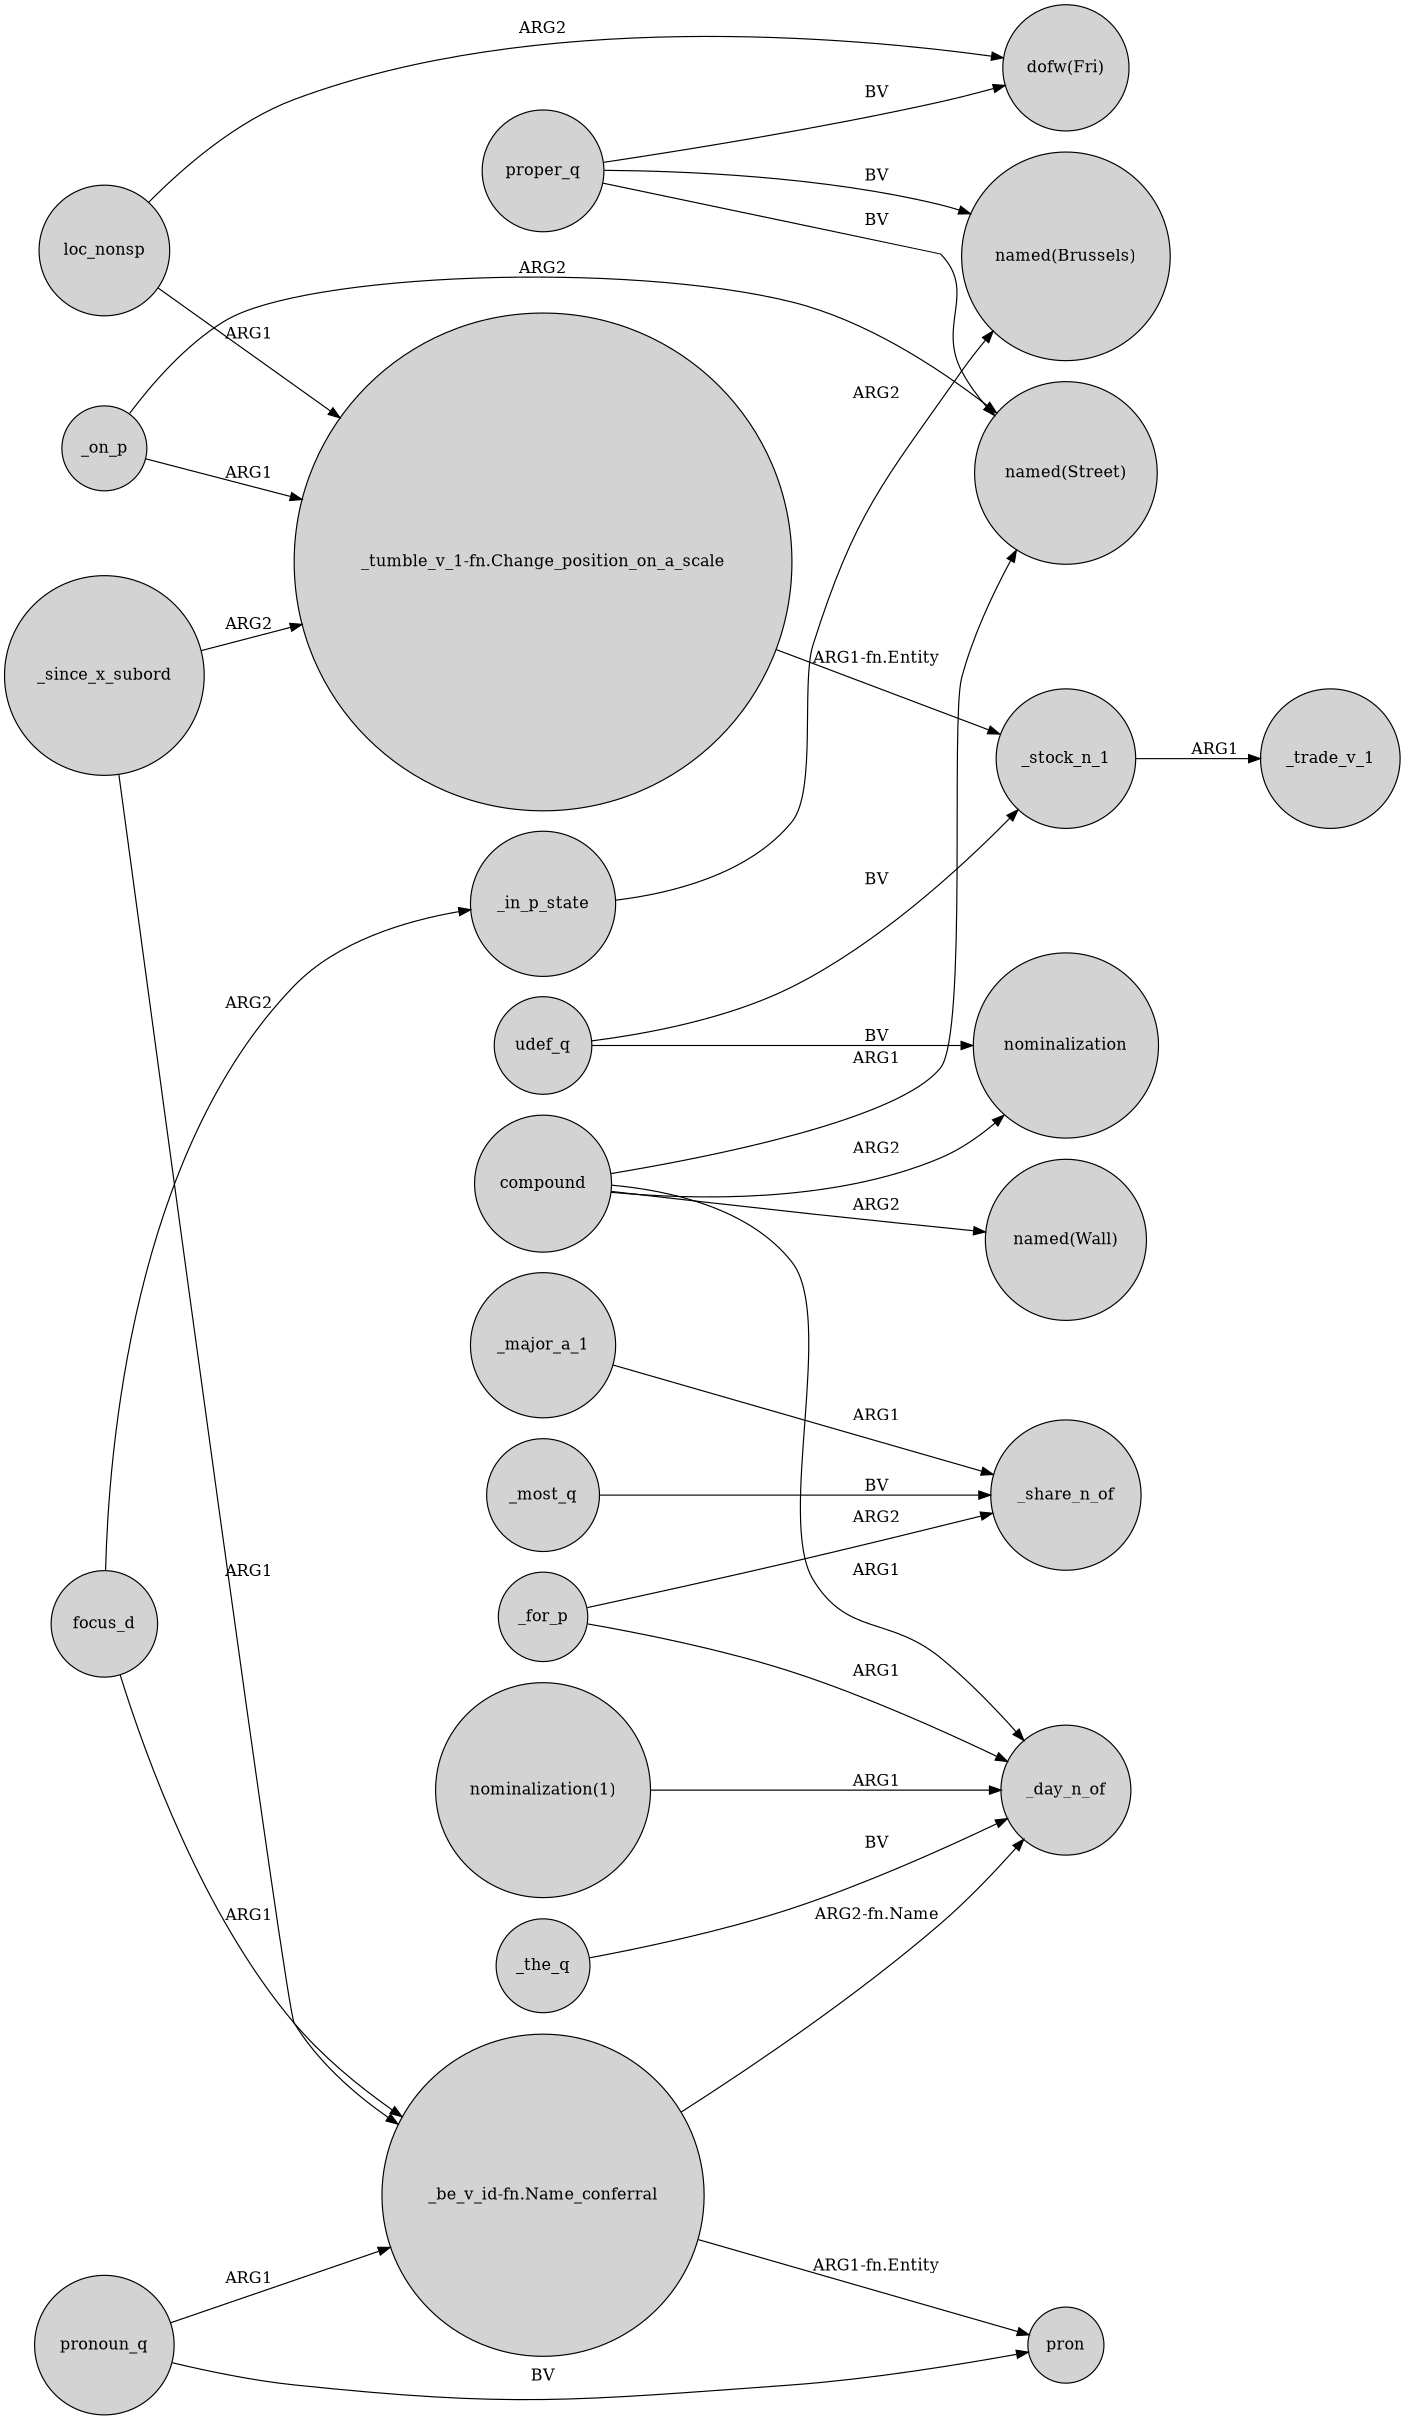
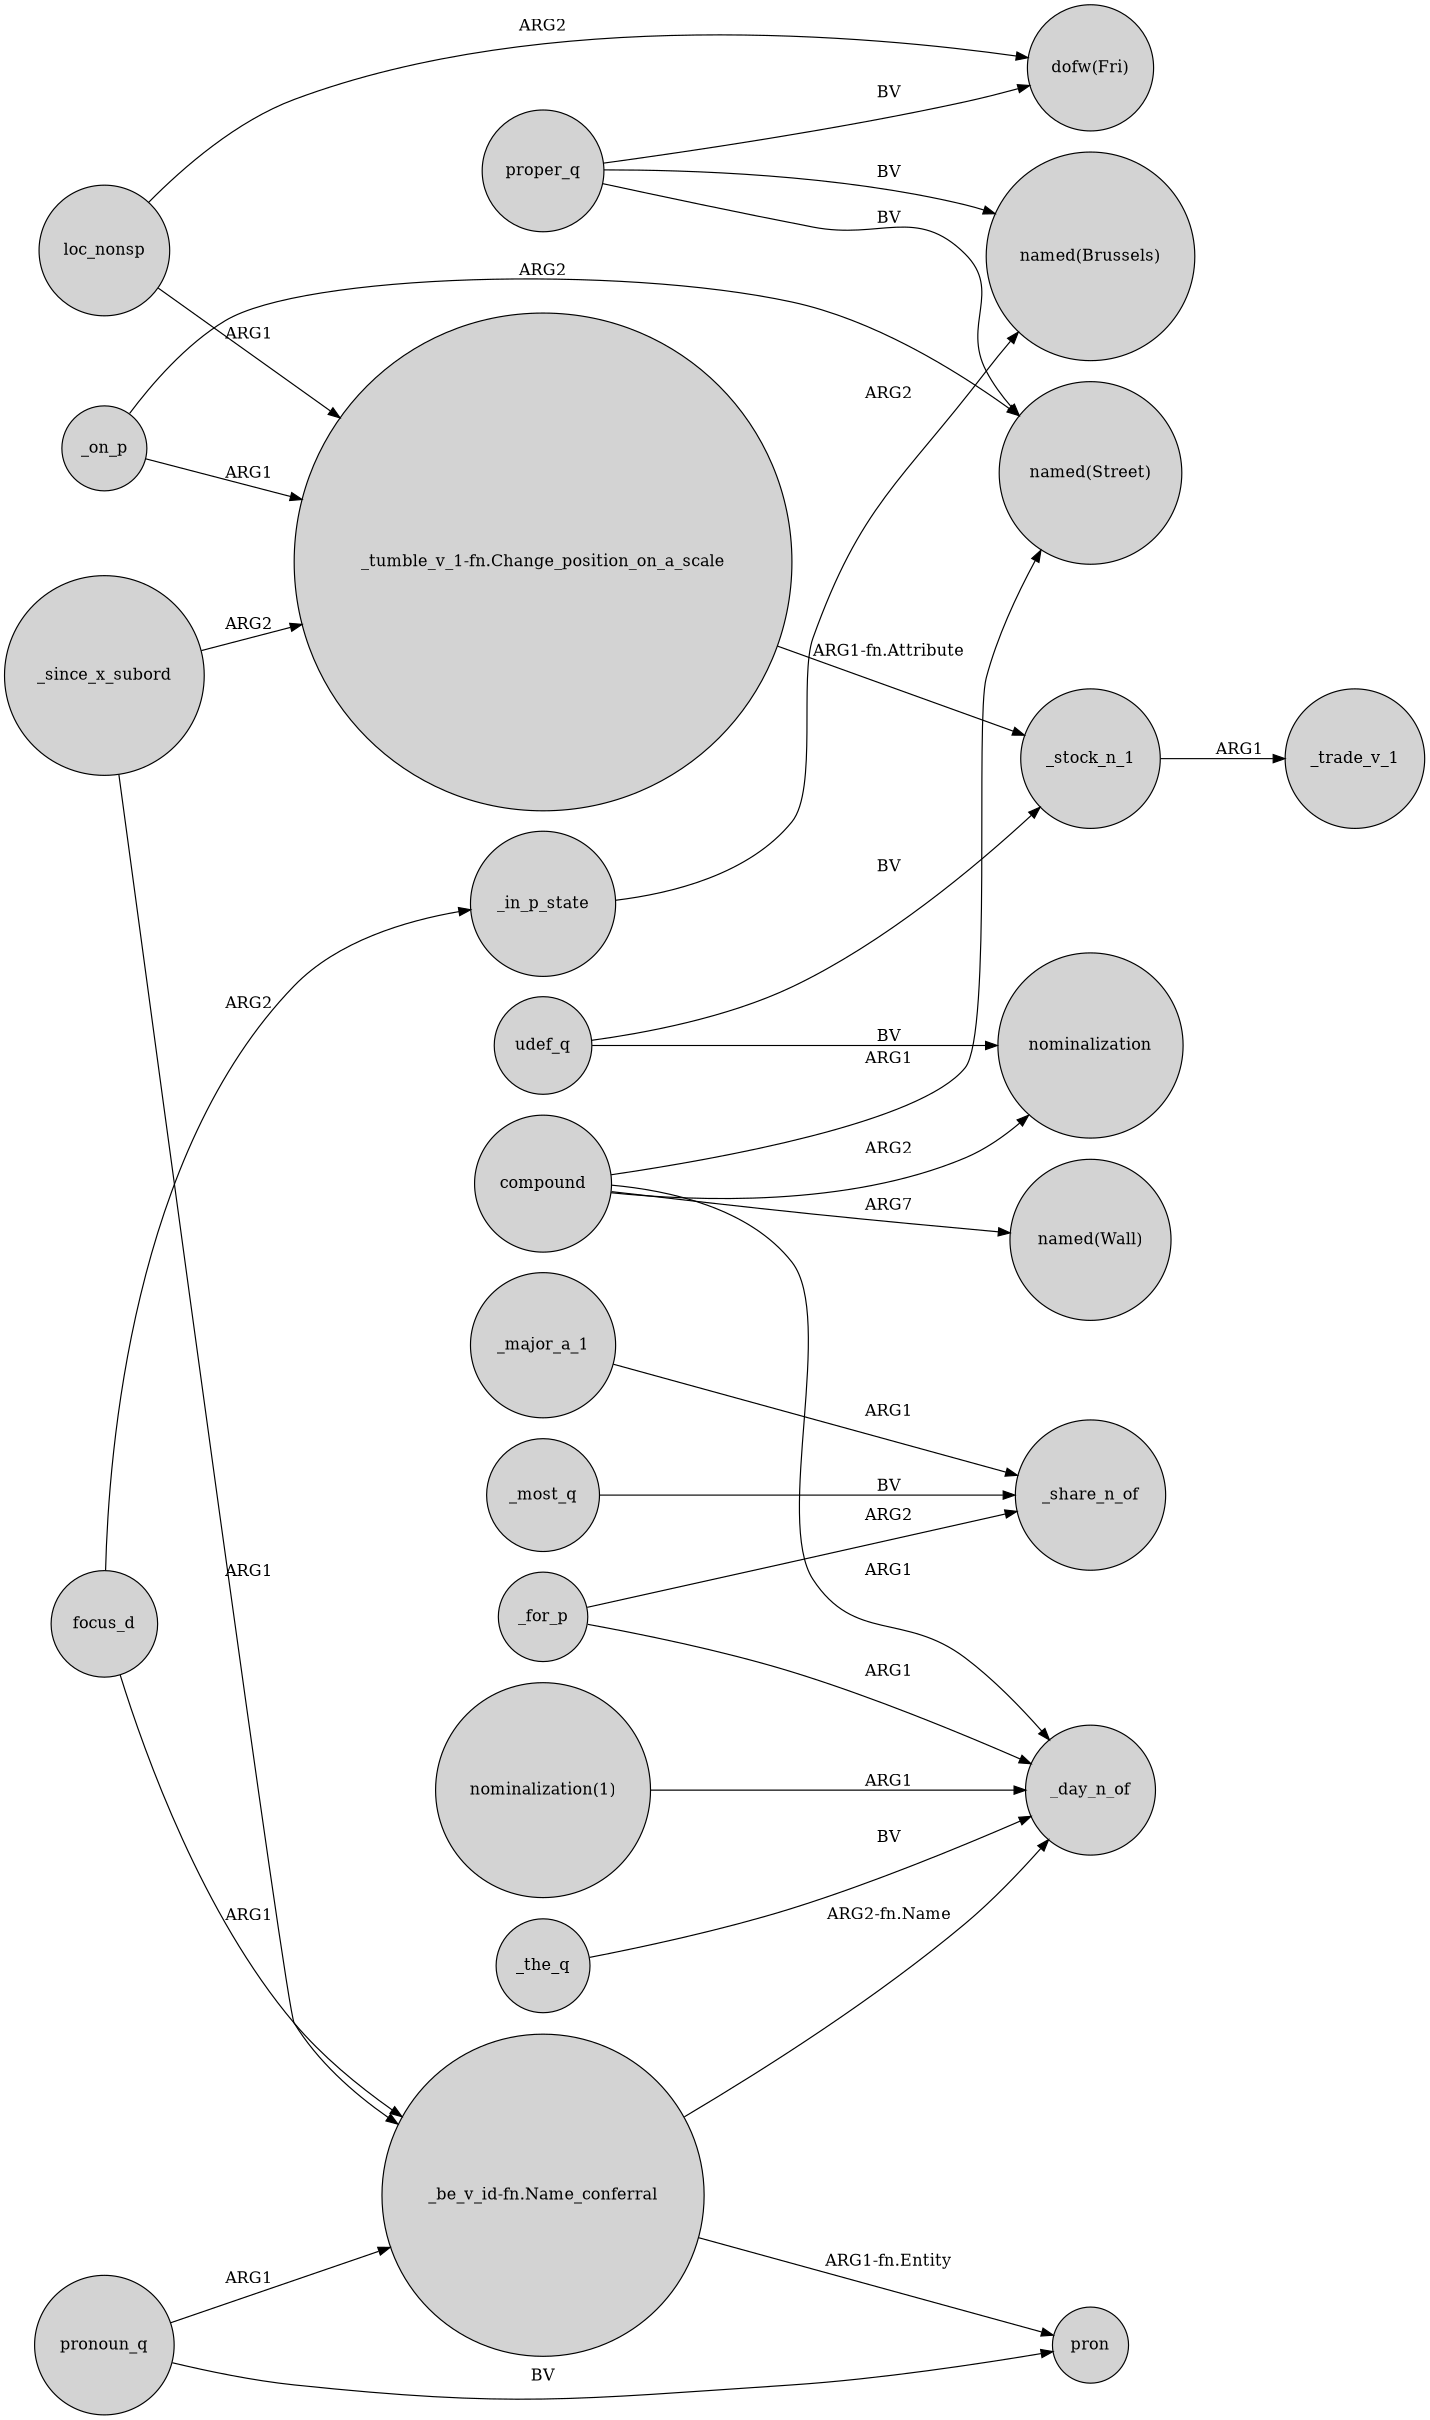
(877, 658) -> (889, 651)
(877, 1205) -> (889, 1205)
